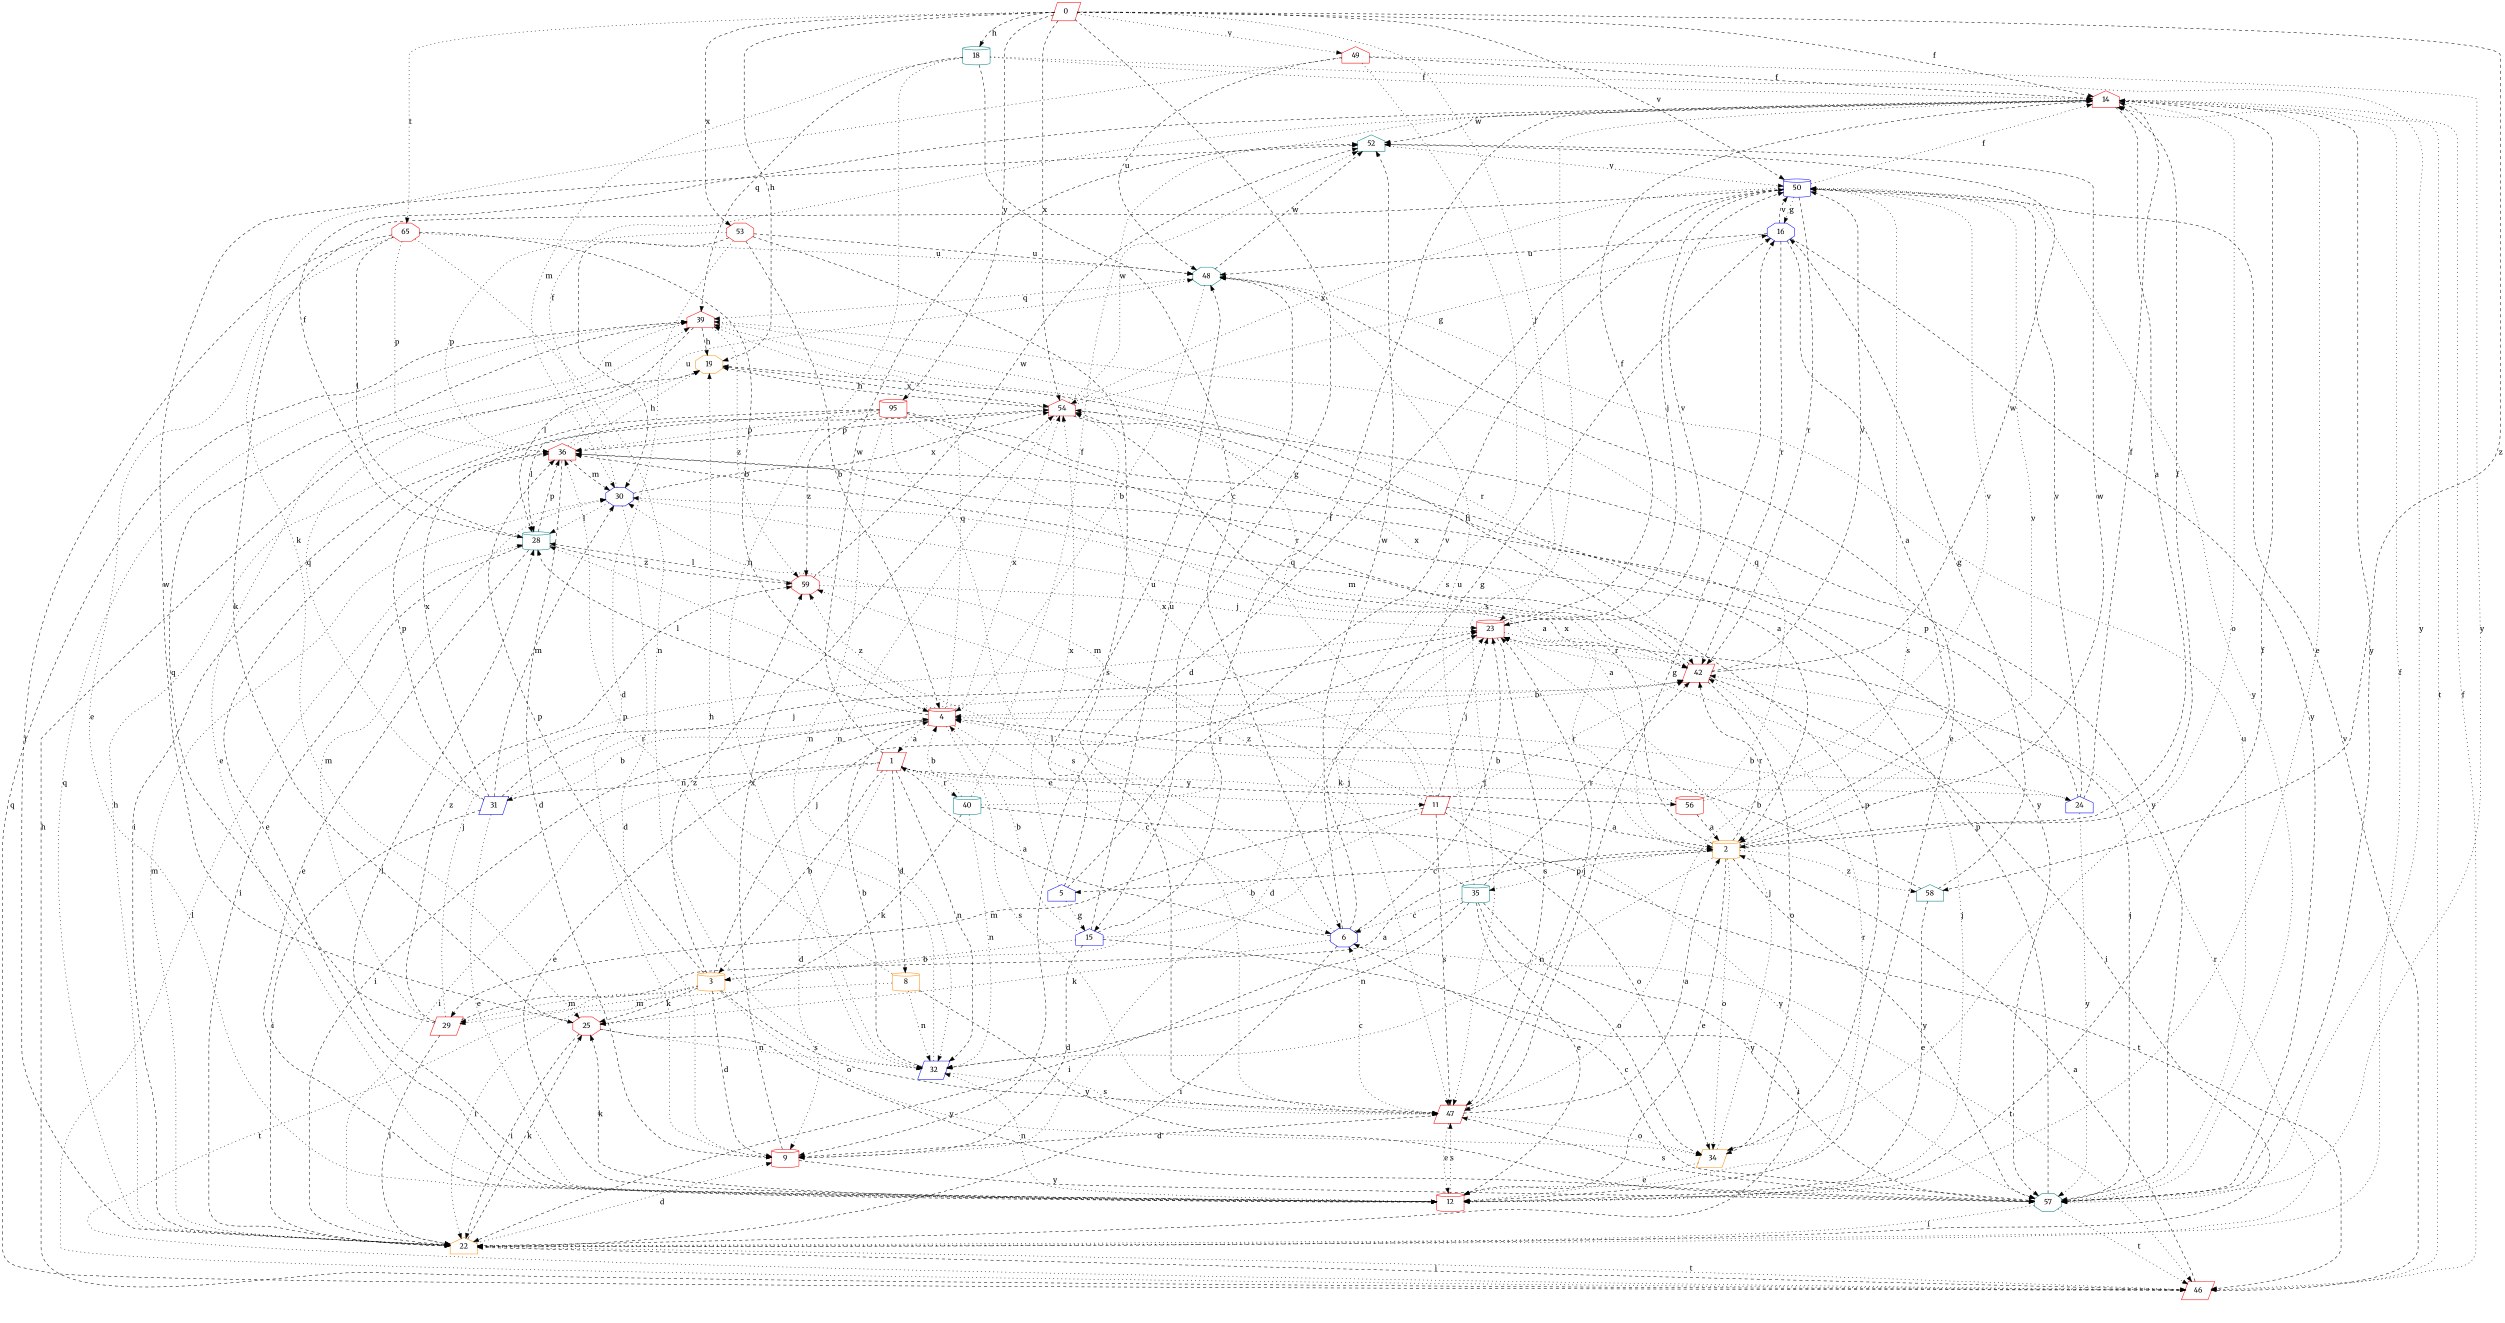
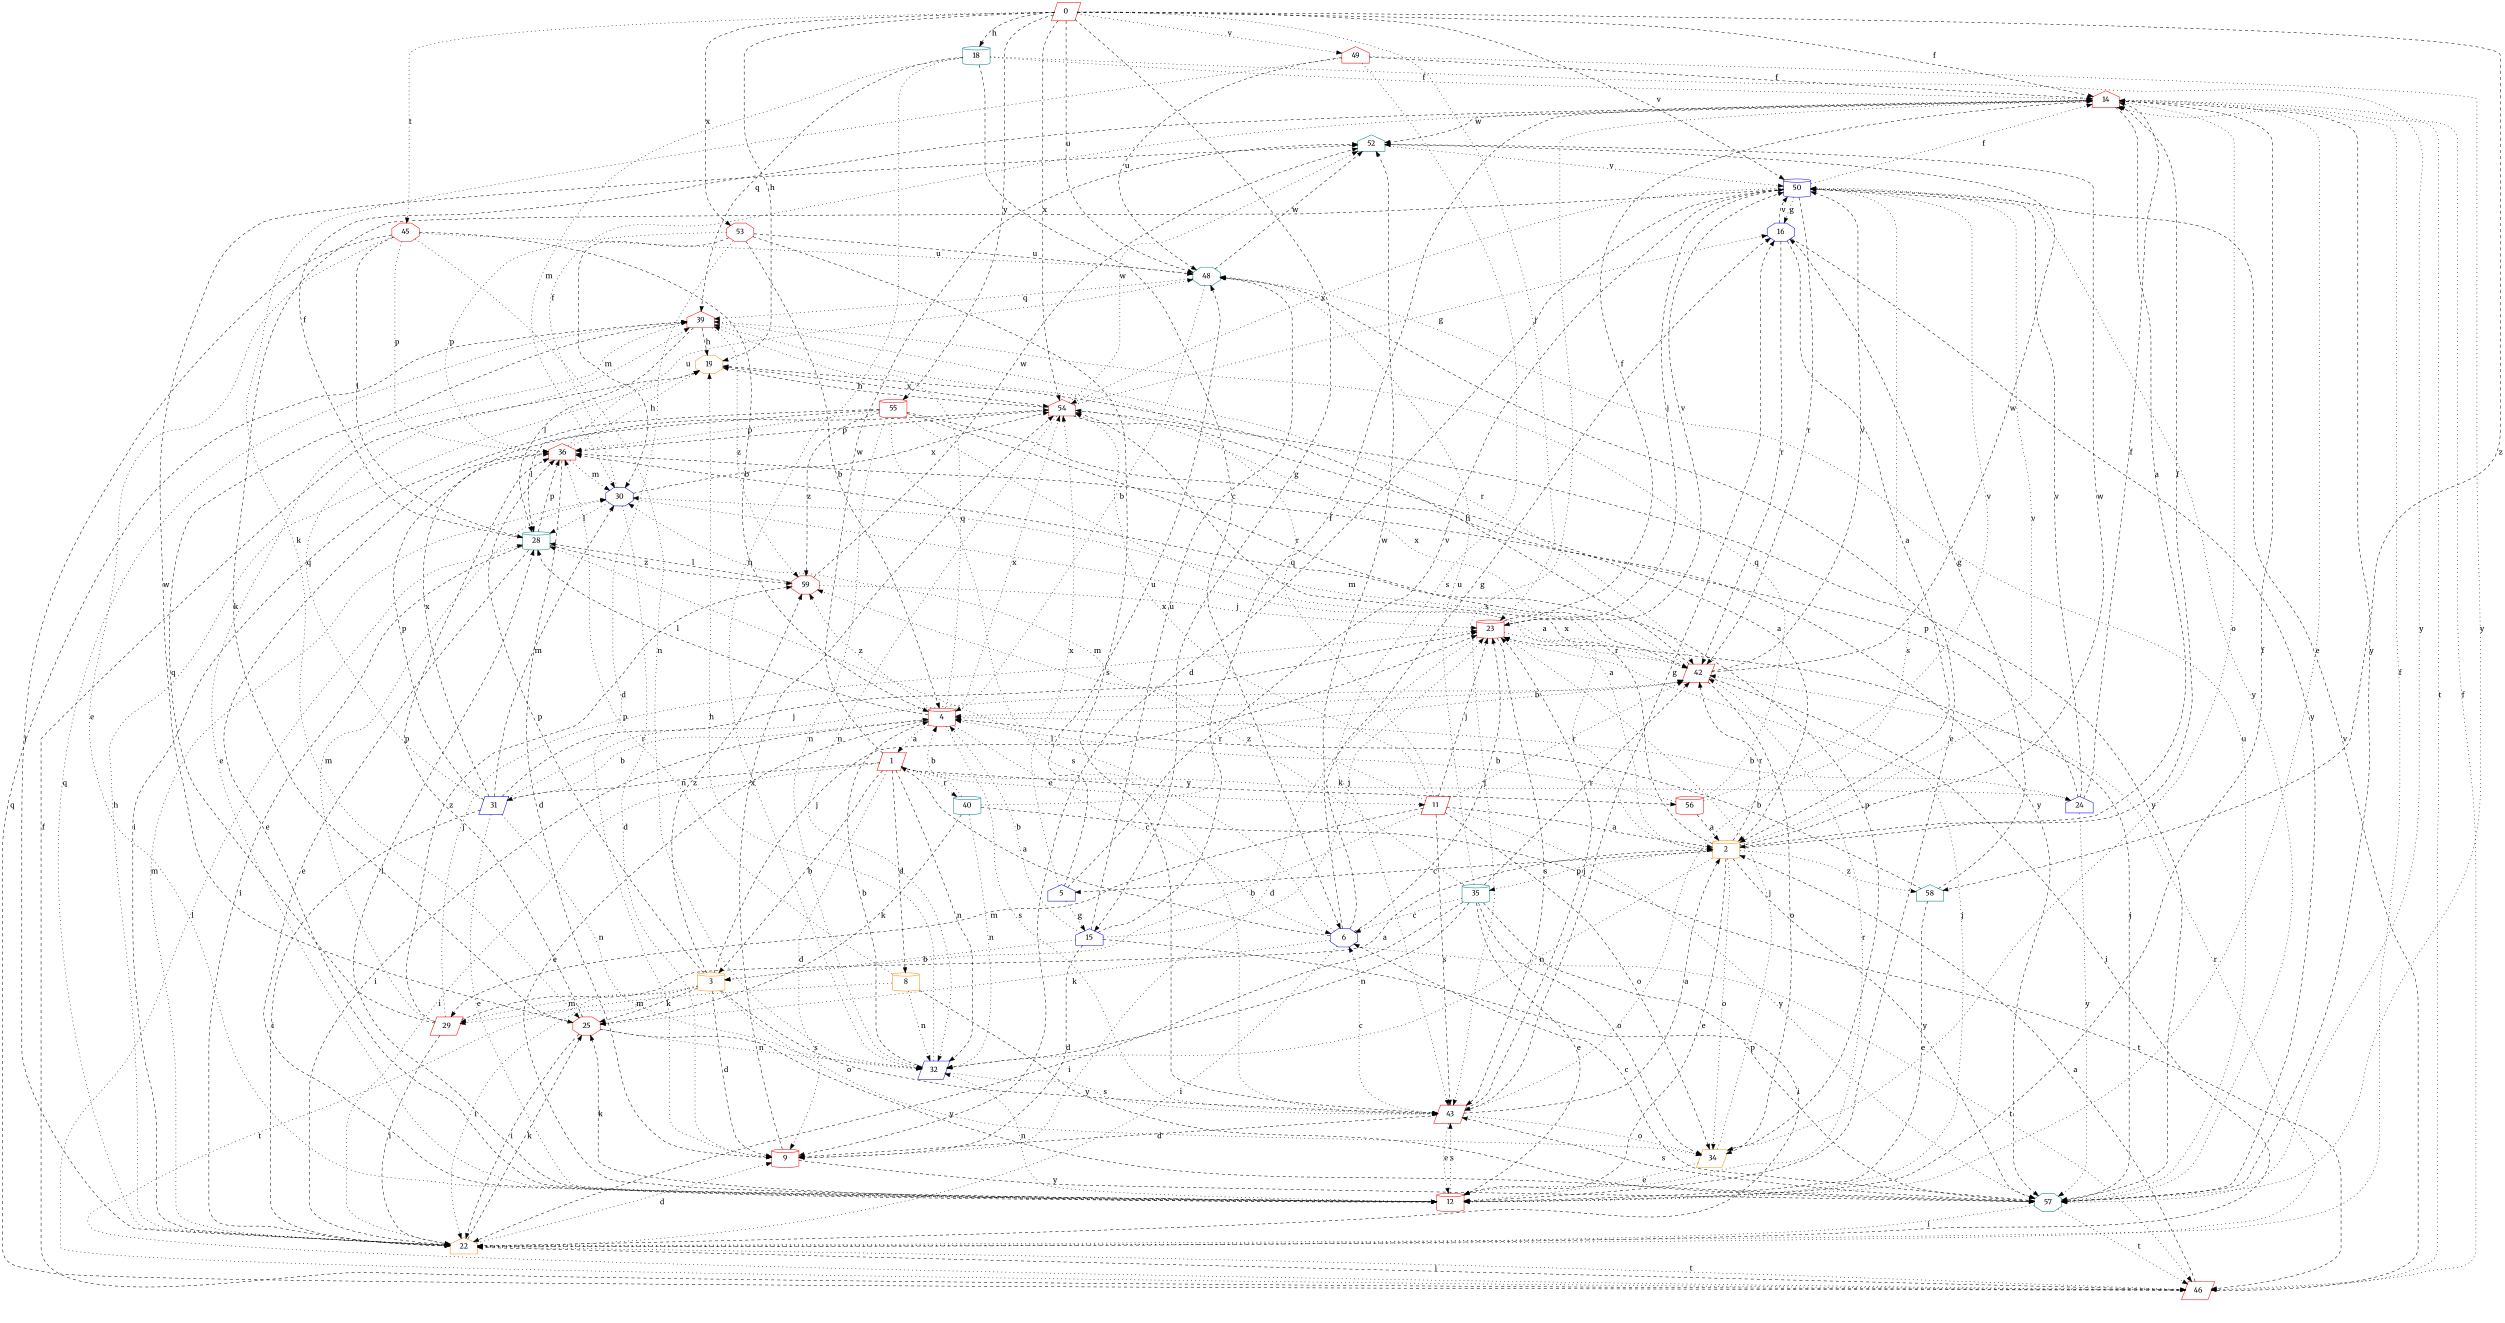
(1336, 138) -> none
(406, 232) -> (406, 232)
(1496, 254) -> (1068, 179)
(893, 409) -> (893, 409)
(587, 475) -> (587, 475)
(1513, 571) -> (413, 762)
(44, 828) -> (44, 828)
none -> (686, 1023)
(1753, 1048) -> (1753, 1048)
(1450, 1114) -> (1450, 1114)
(947, 1190) -> (947, 1190)
